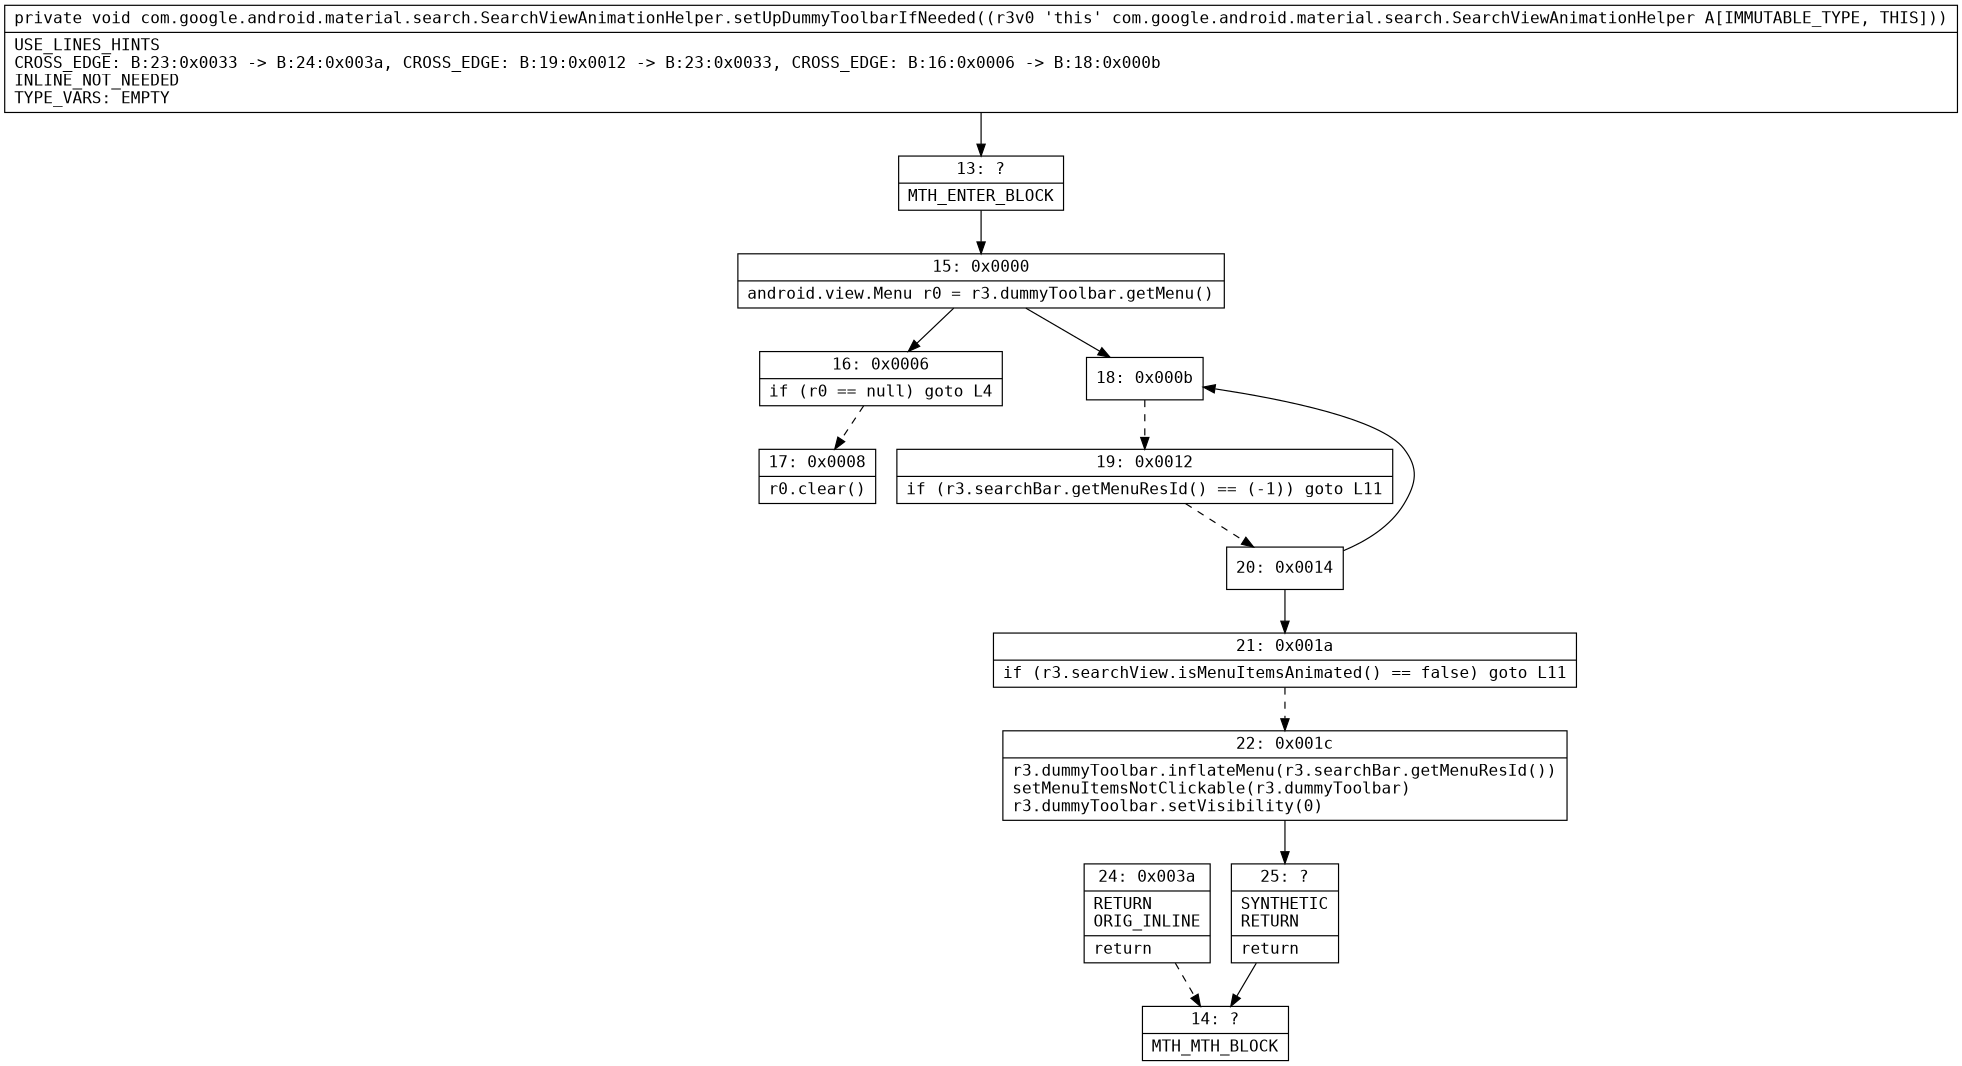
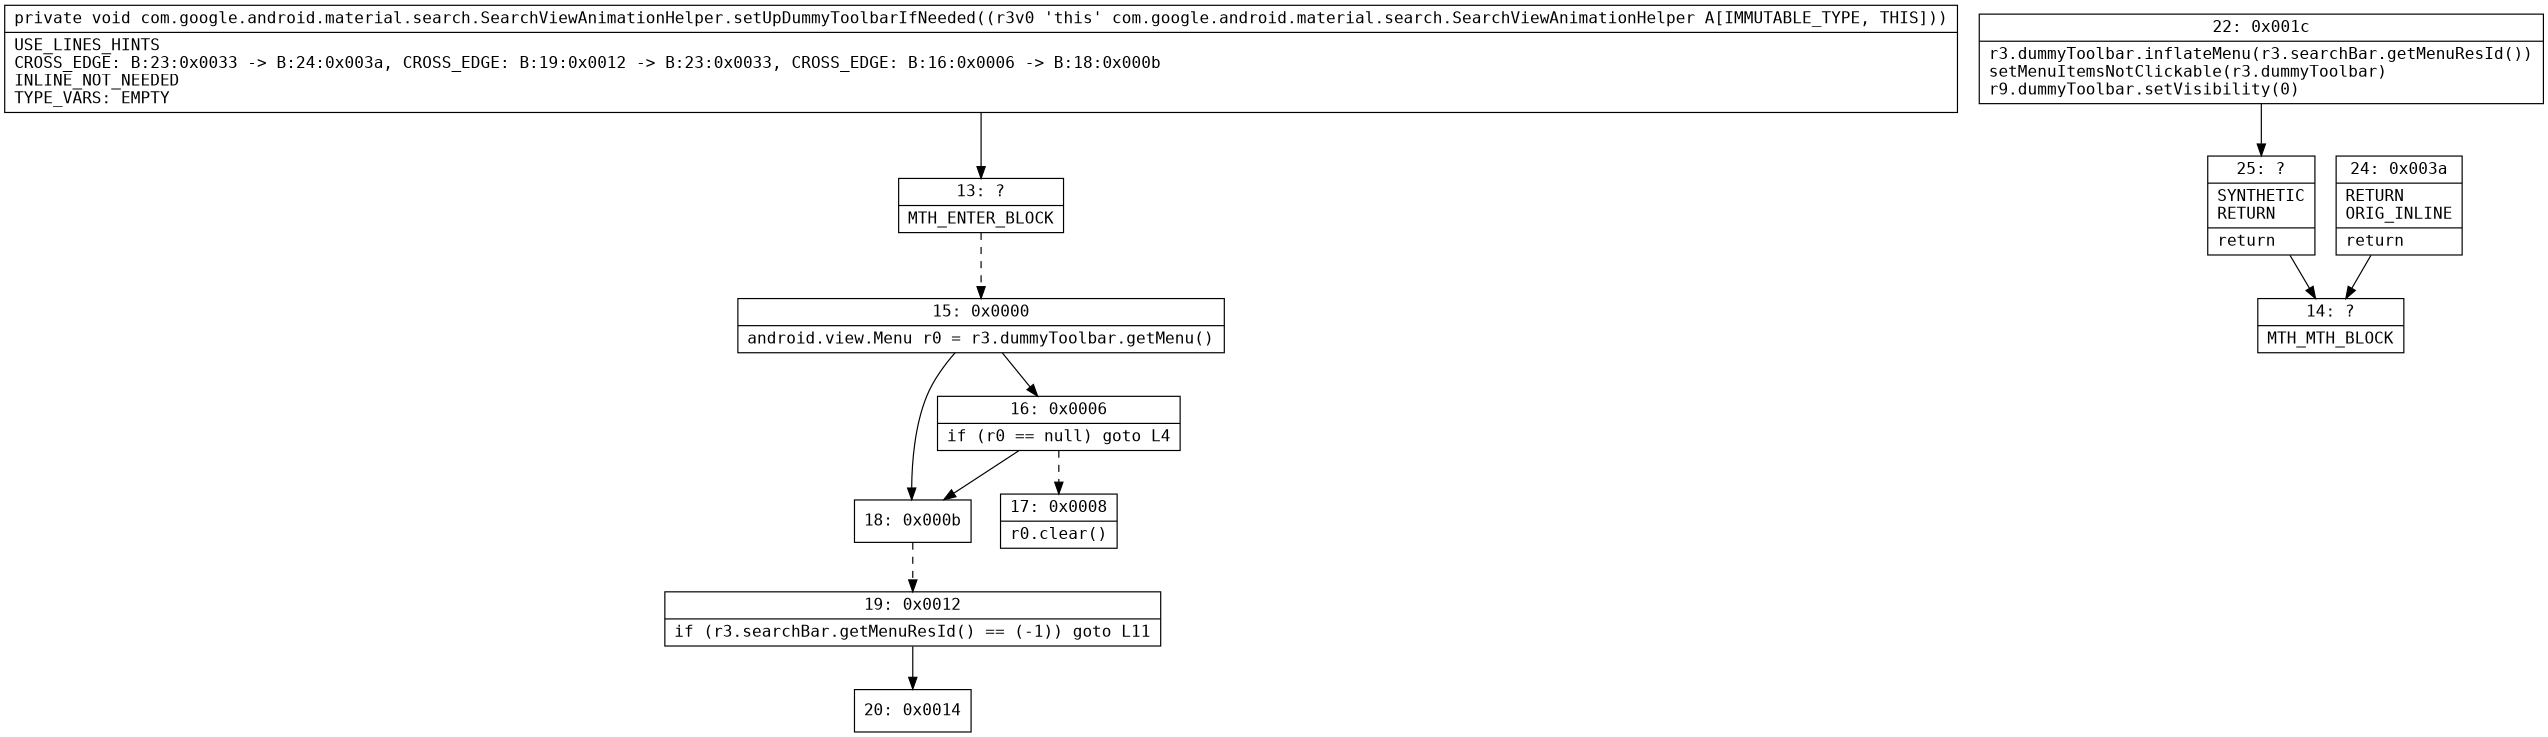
(981, 226) -> (981, 260)
(1379, 431) -> (986, 472)
(1214, 522) -> (913, 662)
(1285, 660) -> none
(1168, 806) -> (2145, 90)
(1185, 980) -> (2361, 272)
